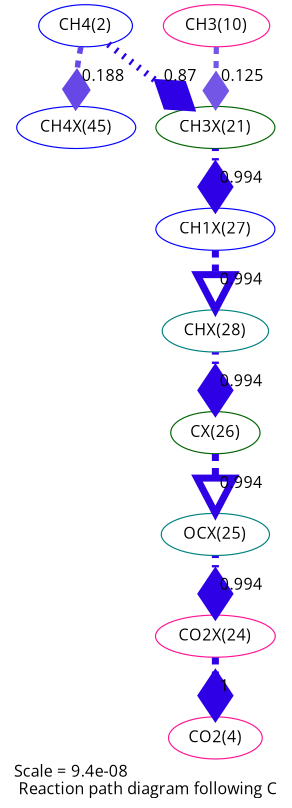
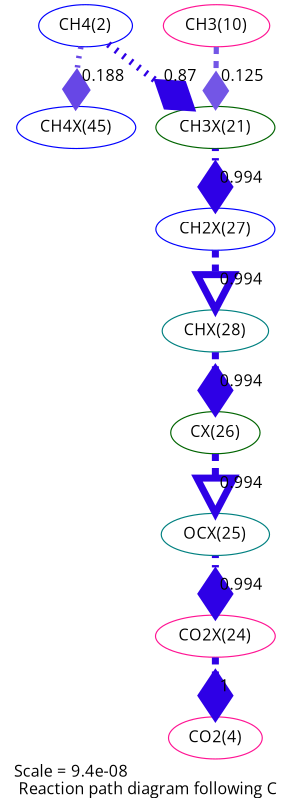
(78, 60) -> (78, 60)
(215, 229) -> (215, 229)
(215, 361) -> (215, 361)
